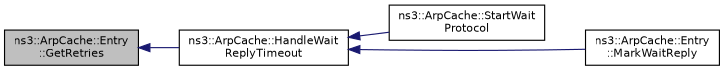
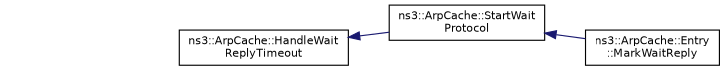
(71, 48) -> none
(473, 50) -> (571, 37)
